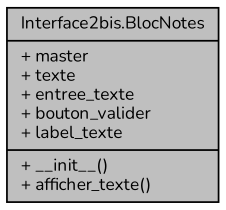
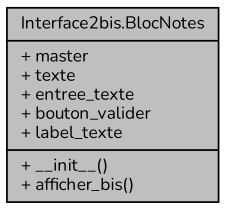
(87, 185) -> (78, 185)
